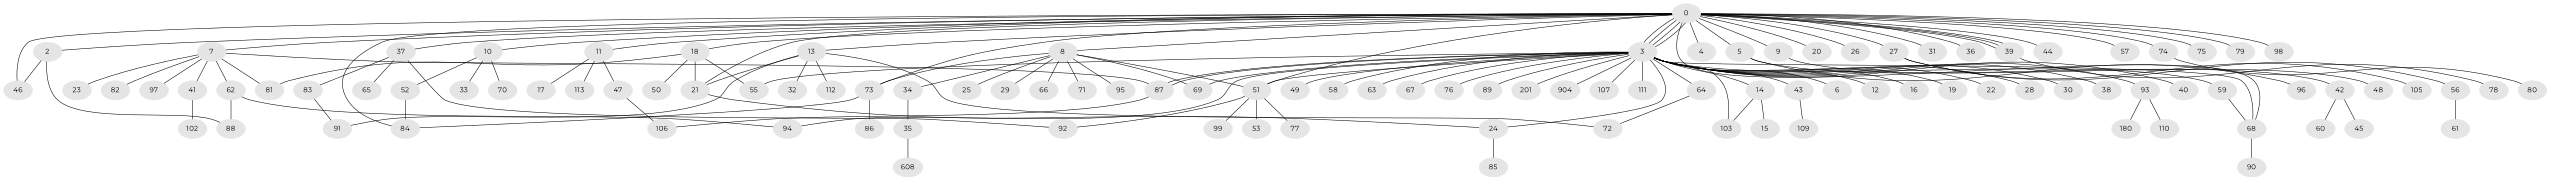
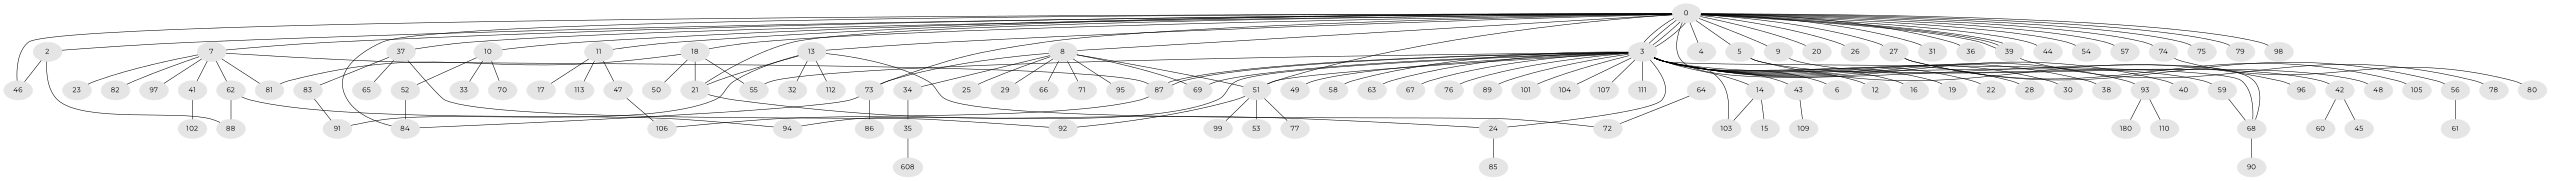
none -> (2086, 52)
(1672, 71) -> none
(1526, 90) -> (1526, 90)
(1565, 90) -> (1565, 90)
